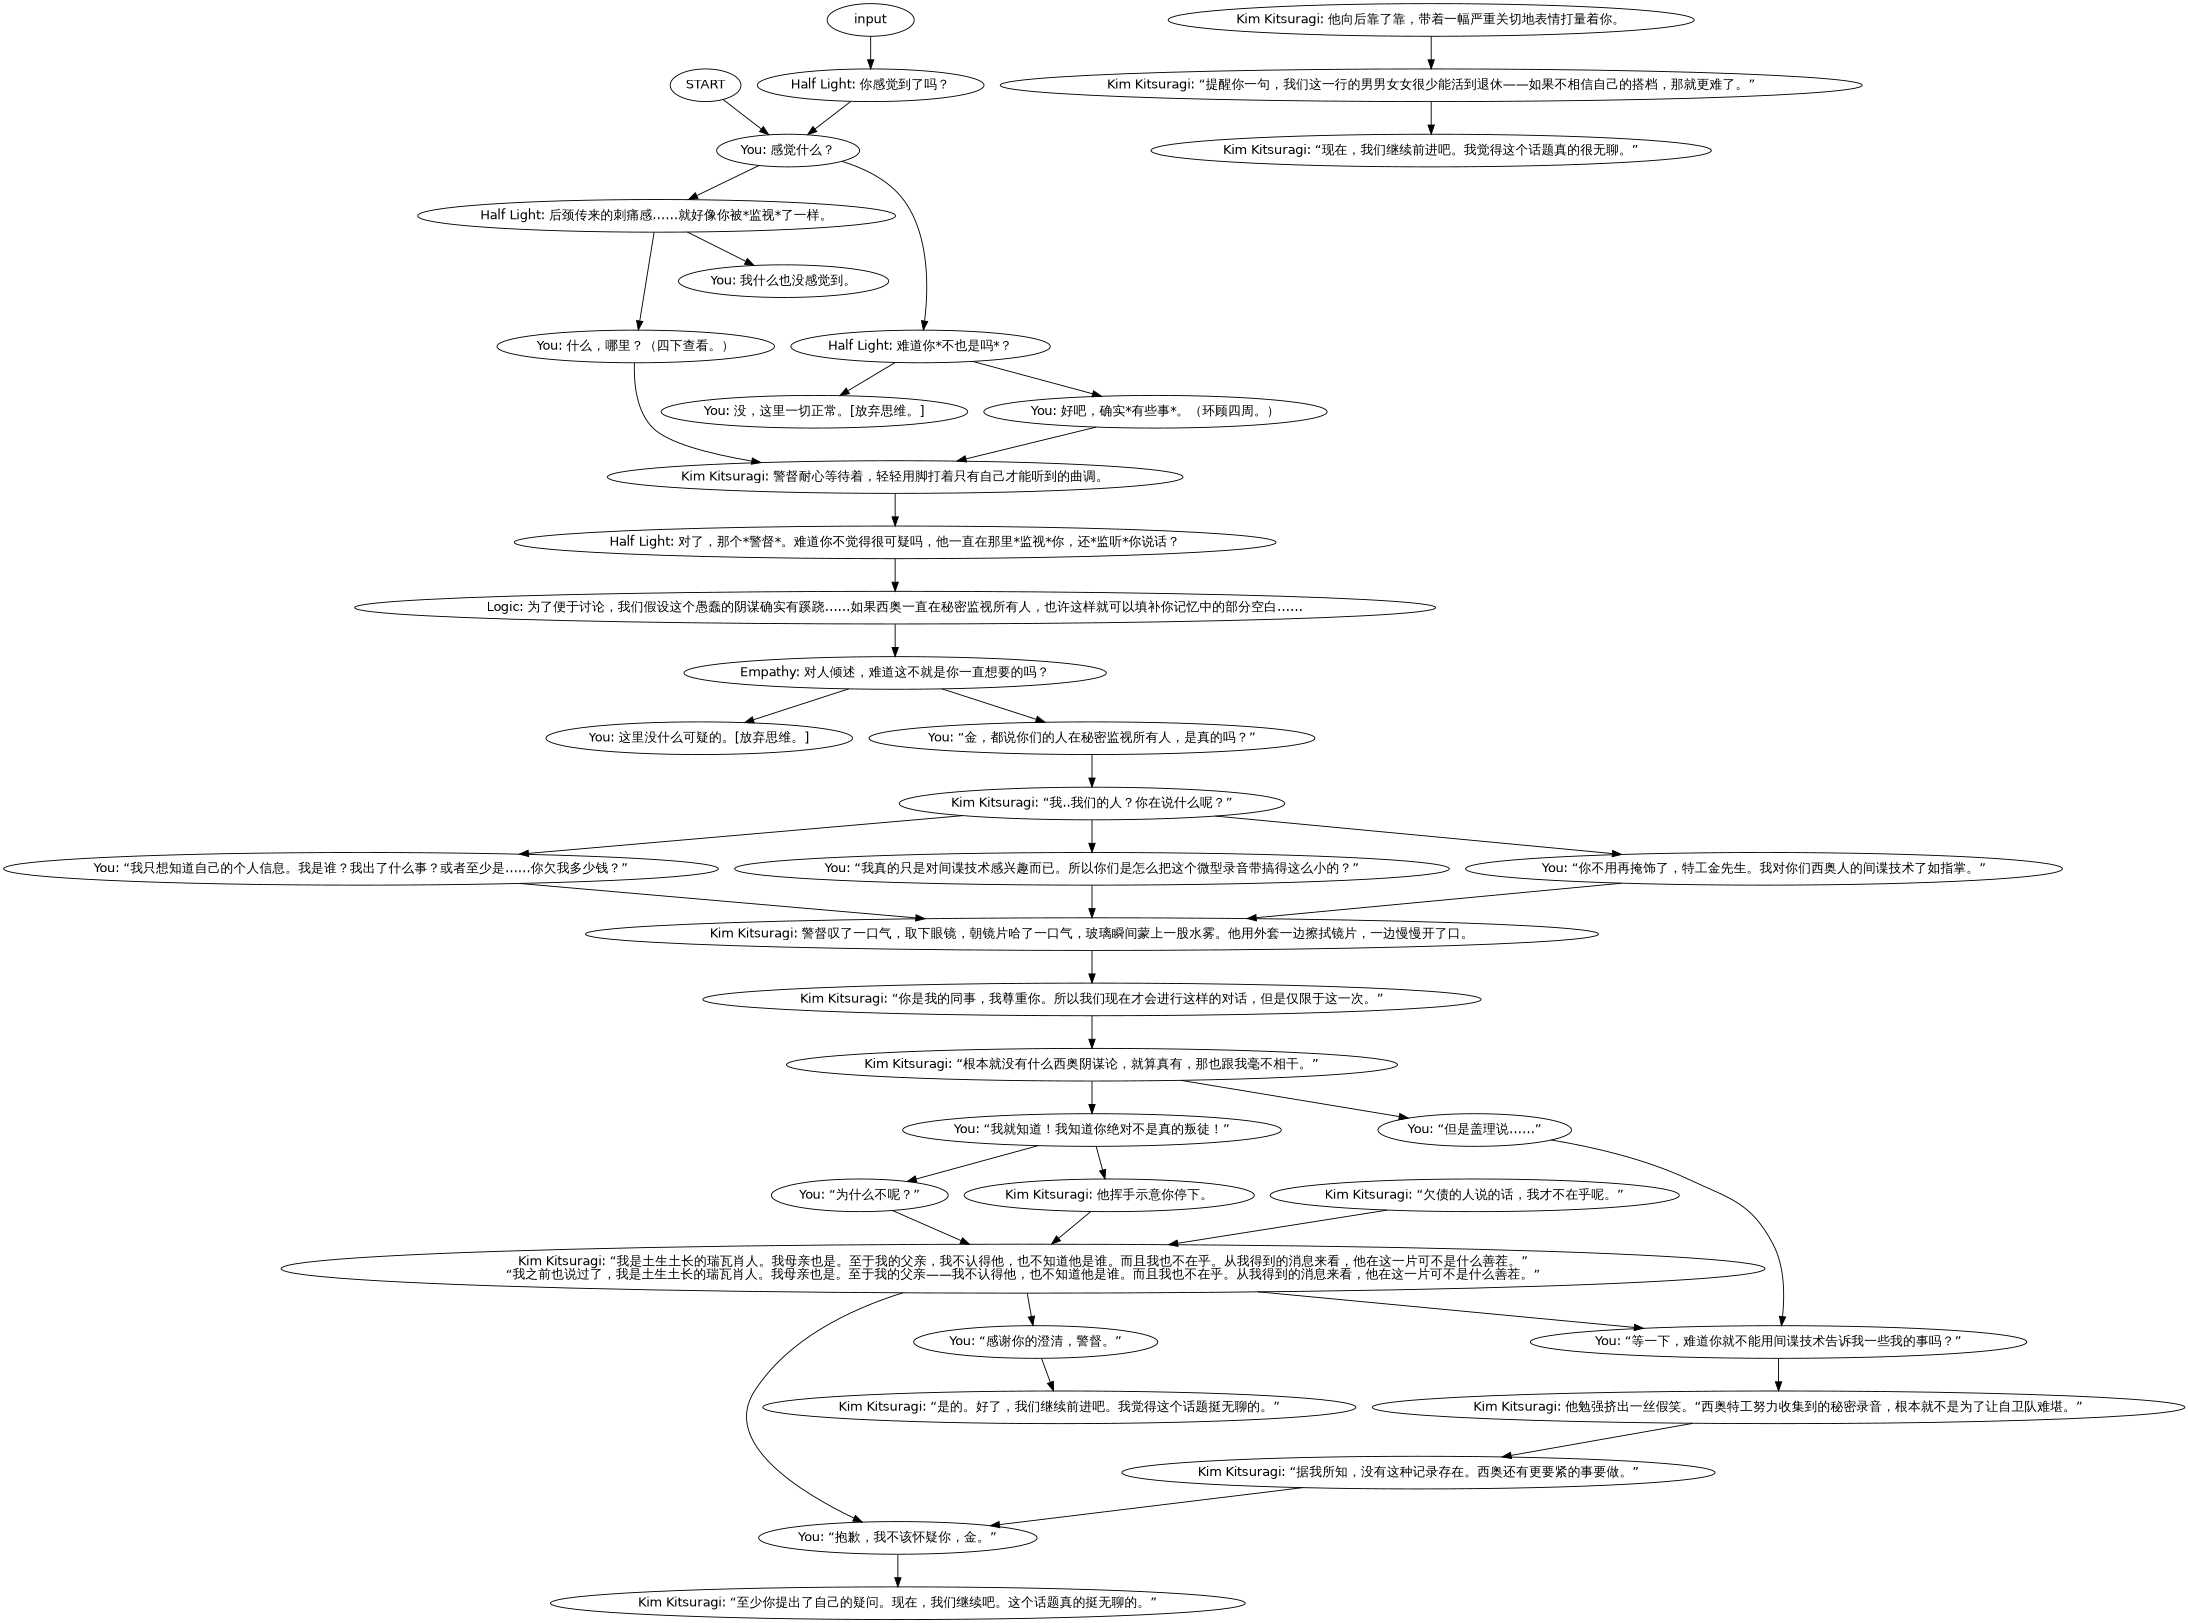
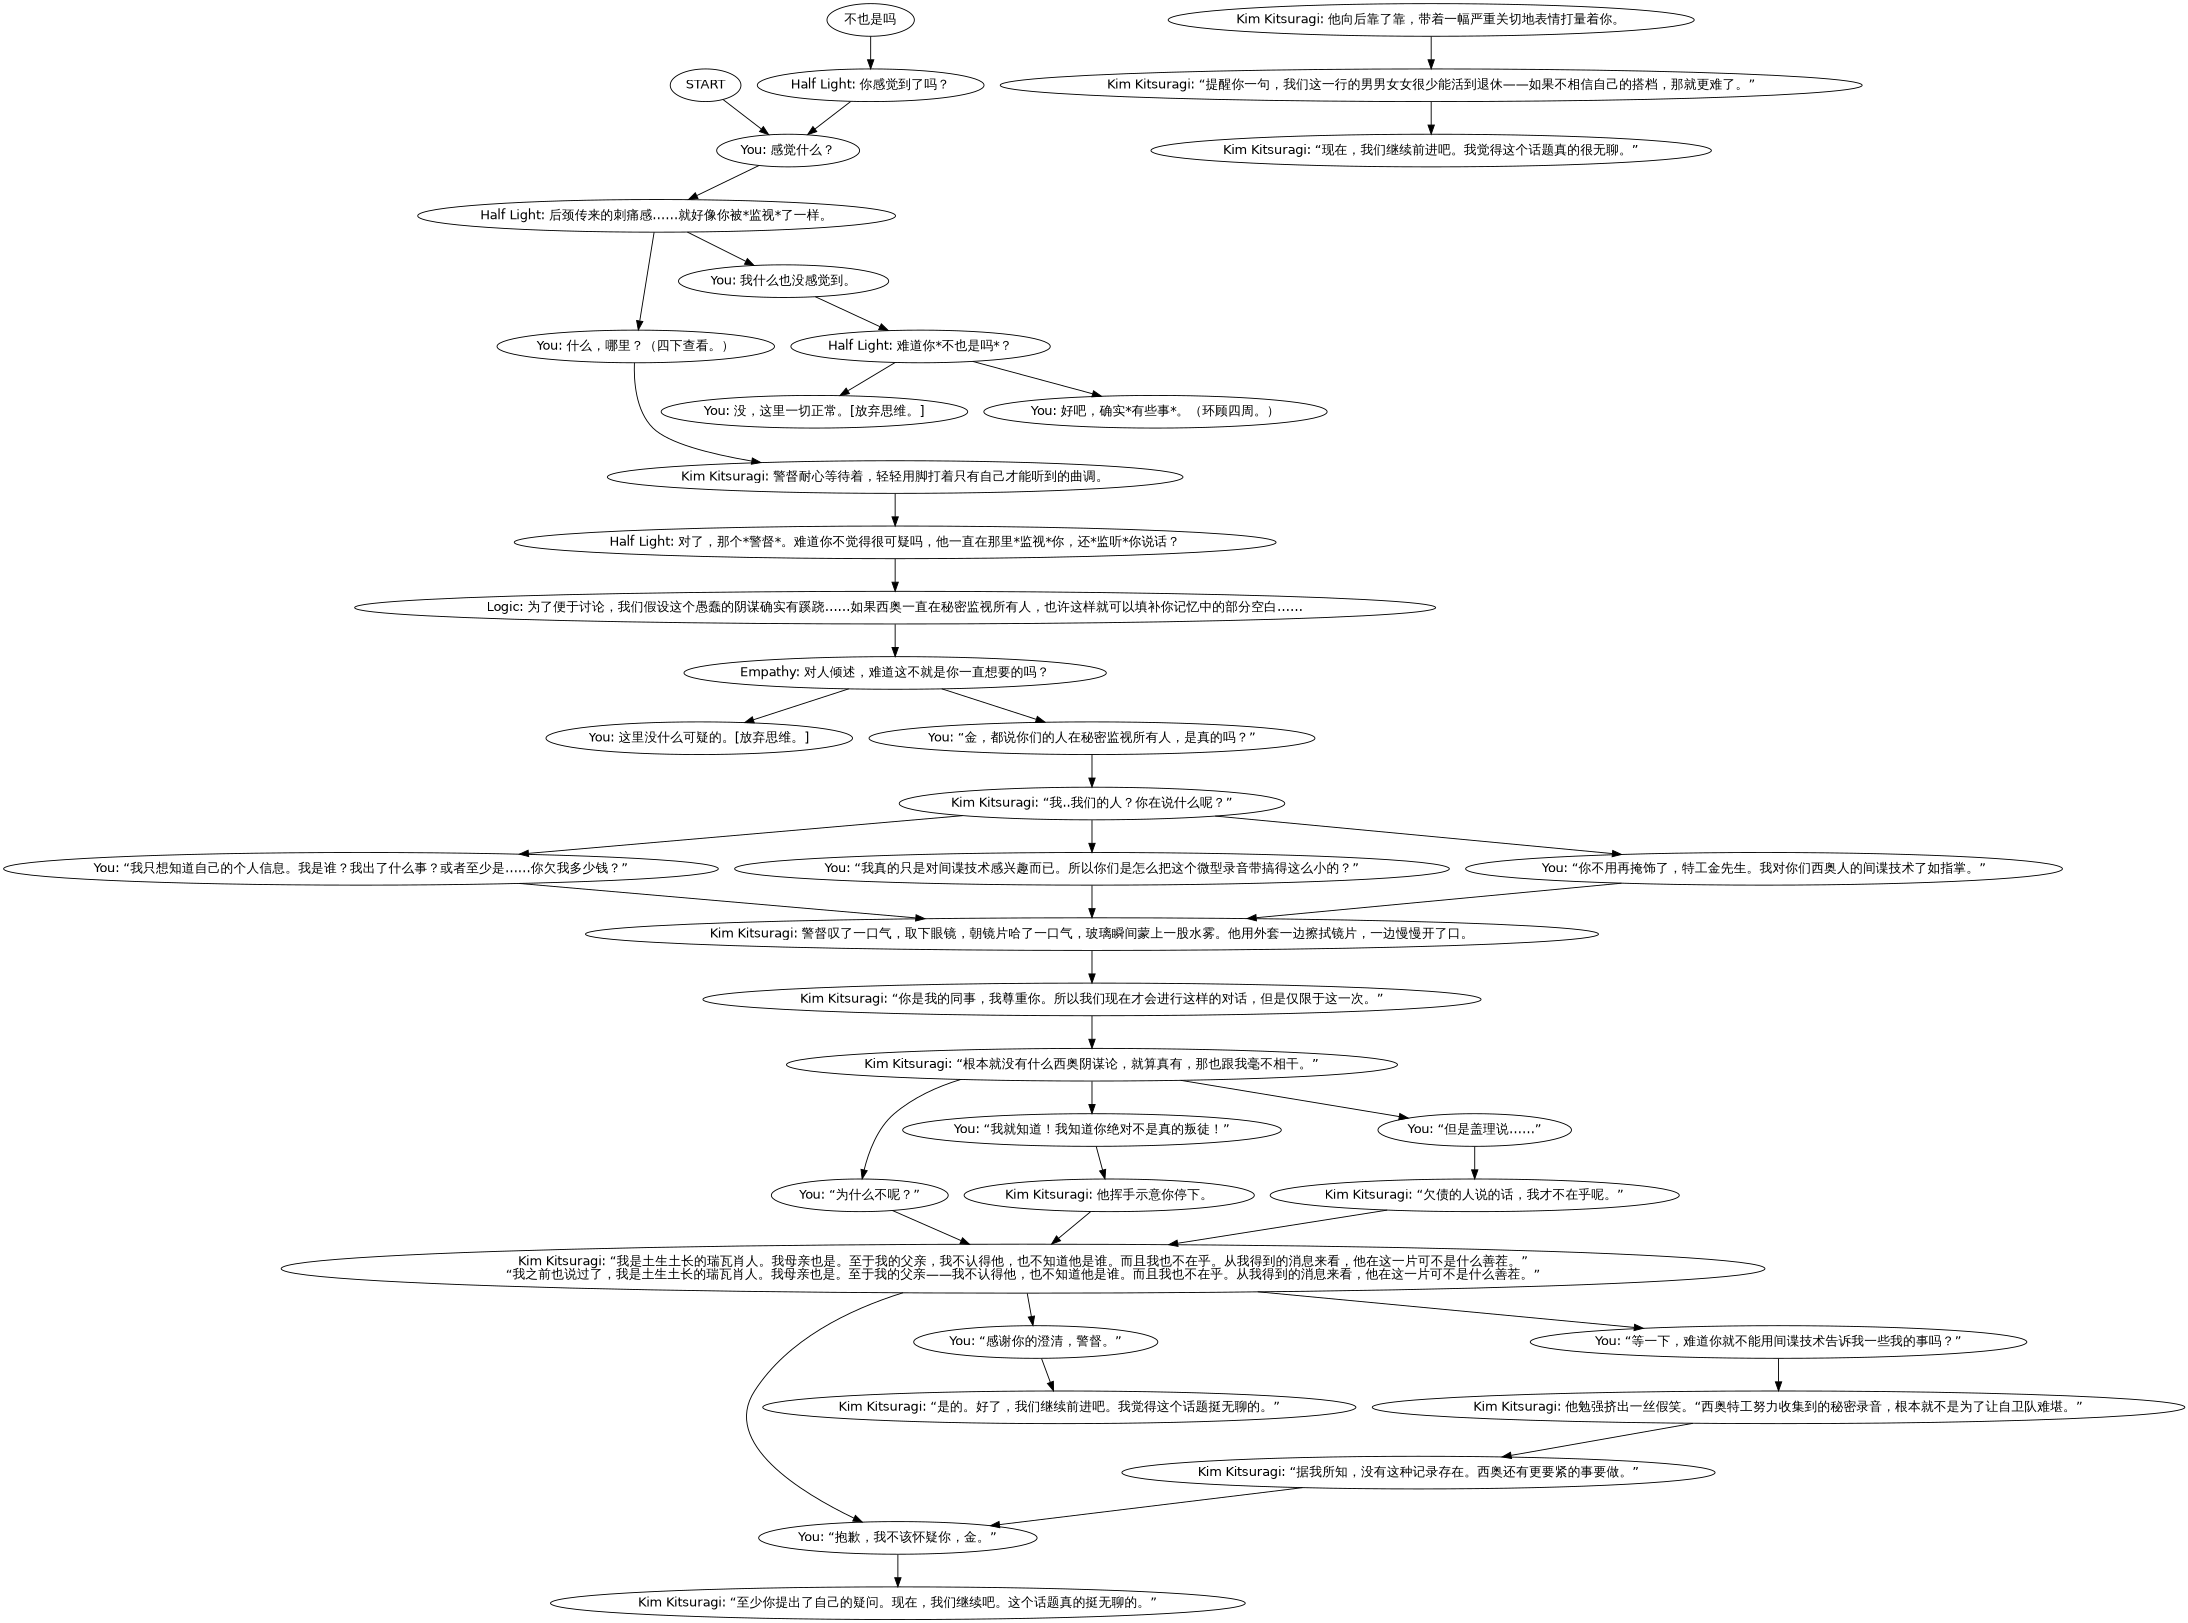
(871, 20) -> (871, 20)
(916, 223) -> (848, 312)
(1031, 443) -> none
(977, 1162) -> (898, 1110)
(1707, 1188) -> (1475, 1158)
